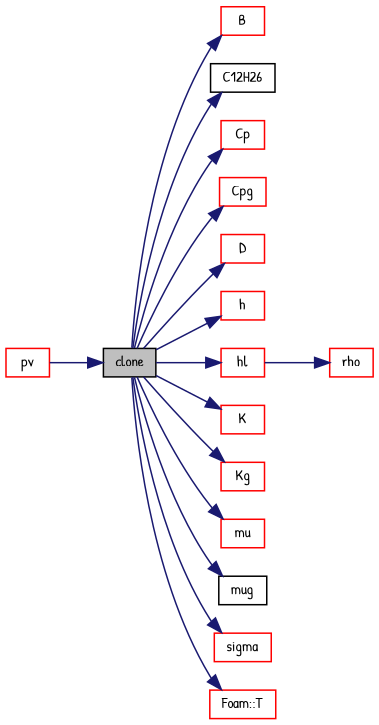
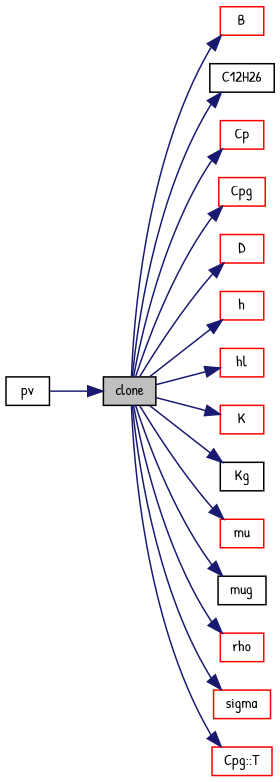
(28, 363) -> (28, 391)
(289, 363) -> (163, 517)
(243, 477) -> (242, 477)
(243, 704) -> (242, 761)
